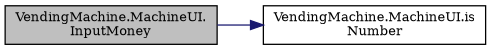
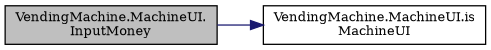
(374, 25) -> (374, 25)
